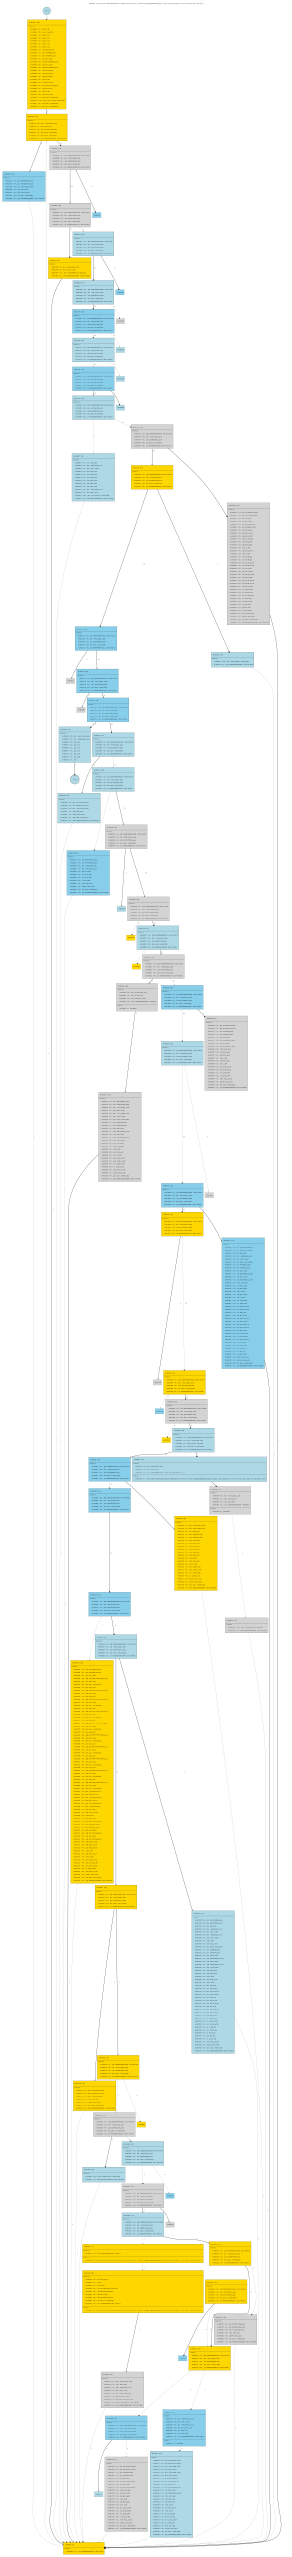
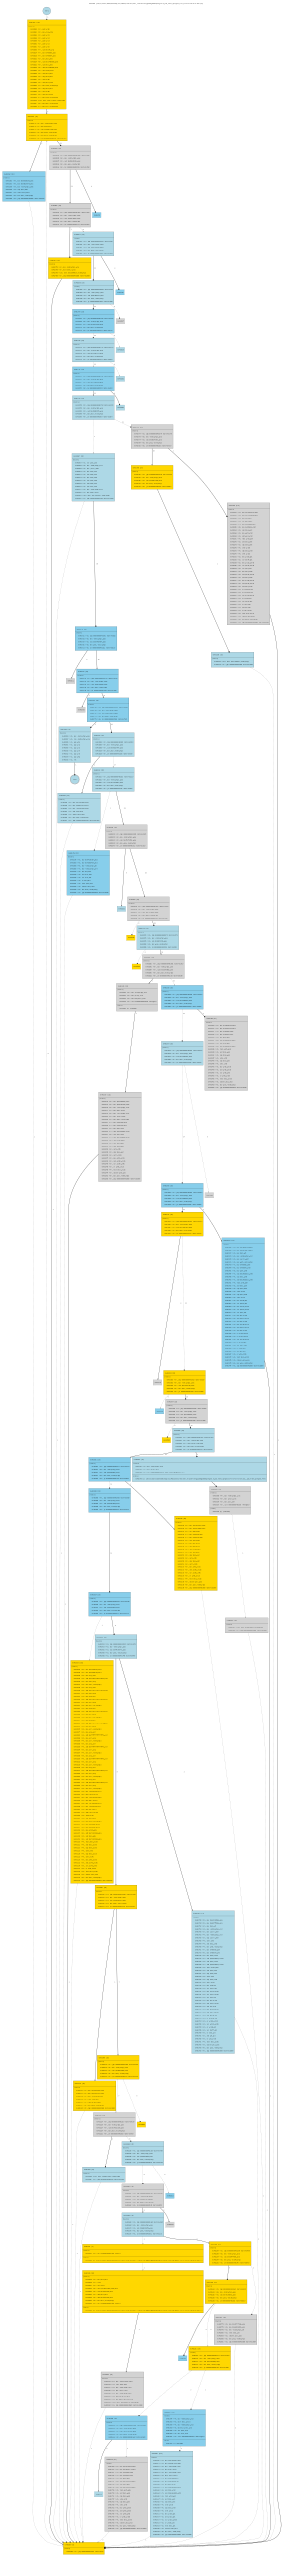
(124, 557) -> (95, 563)
(240, 2314) -> (228, 2272)
